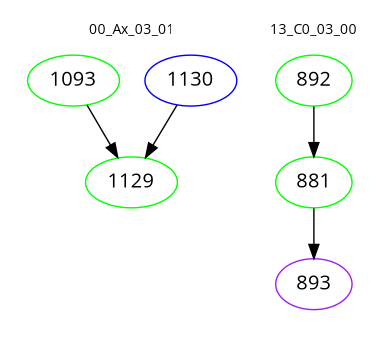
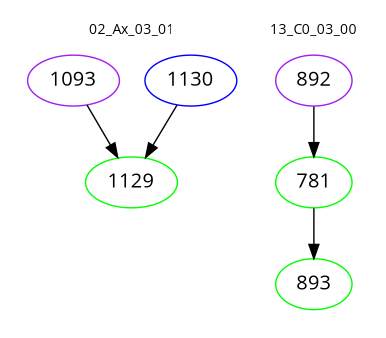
(132, 30) -> (132, 30)
(74, 81) -> (74, 81)
(314, 81) -> (314, 81)
(314, 182) -> (314, 182)
(314, 284) -> (314, 284)
